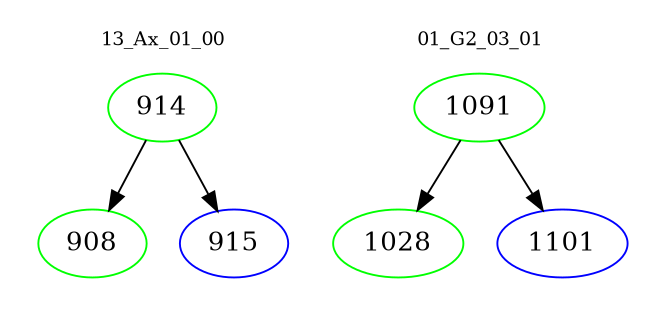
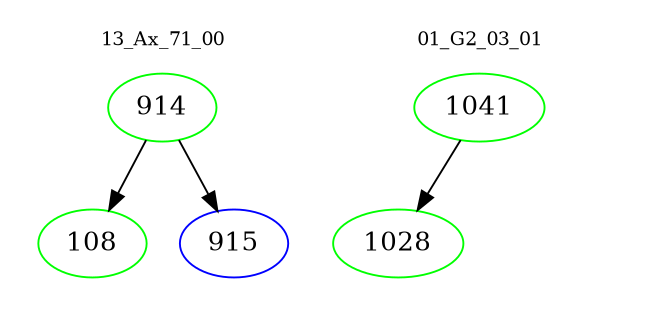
(163, 41) -> (163, 41)
(479, 108) -> (479, 108)
(92, 243) -> (92, 243)
(562, 243) -> none
